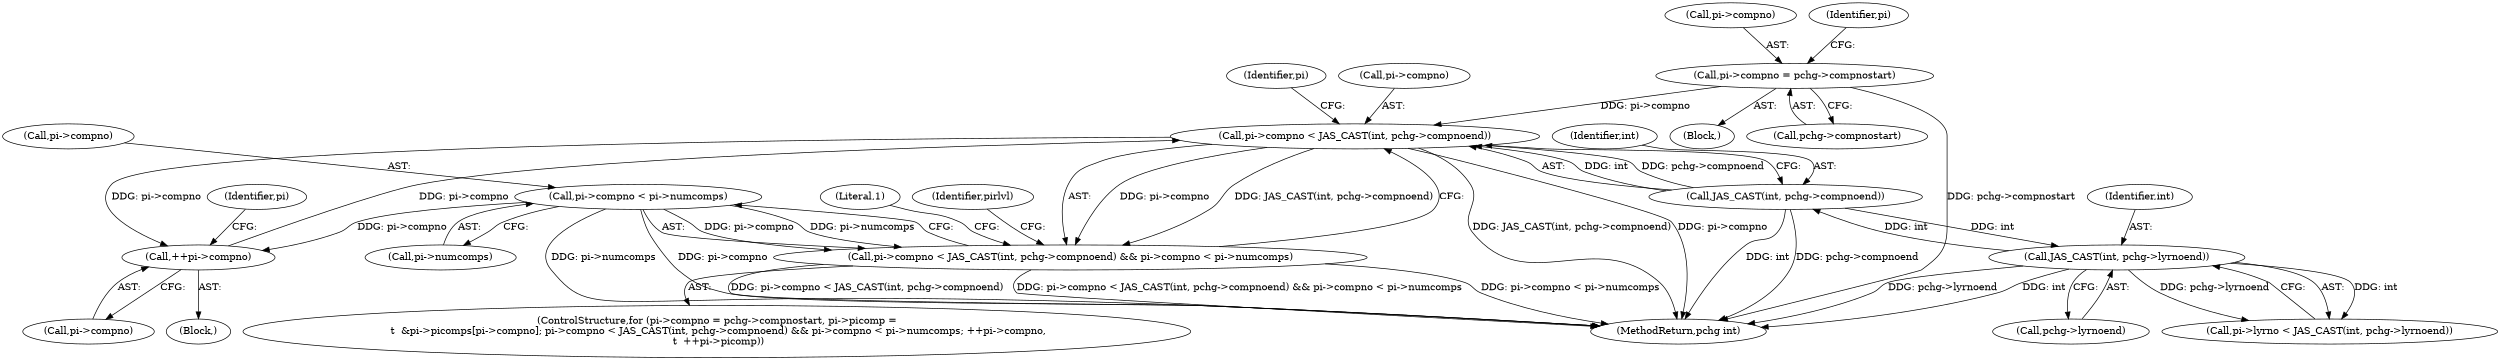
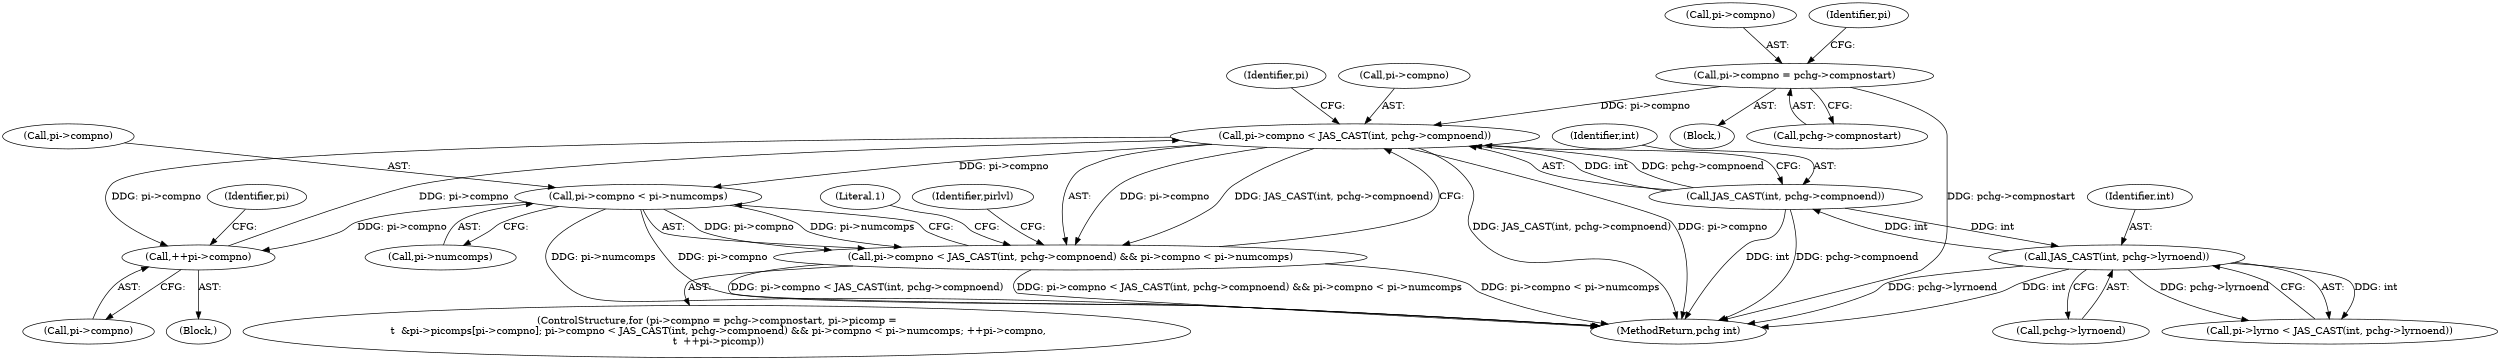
none -> (966, 161)
